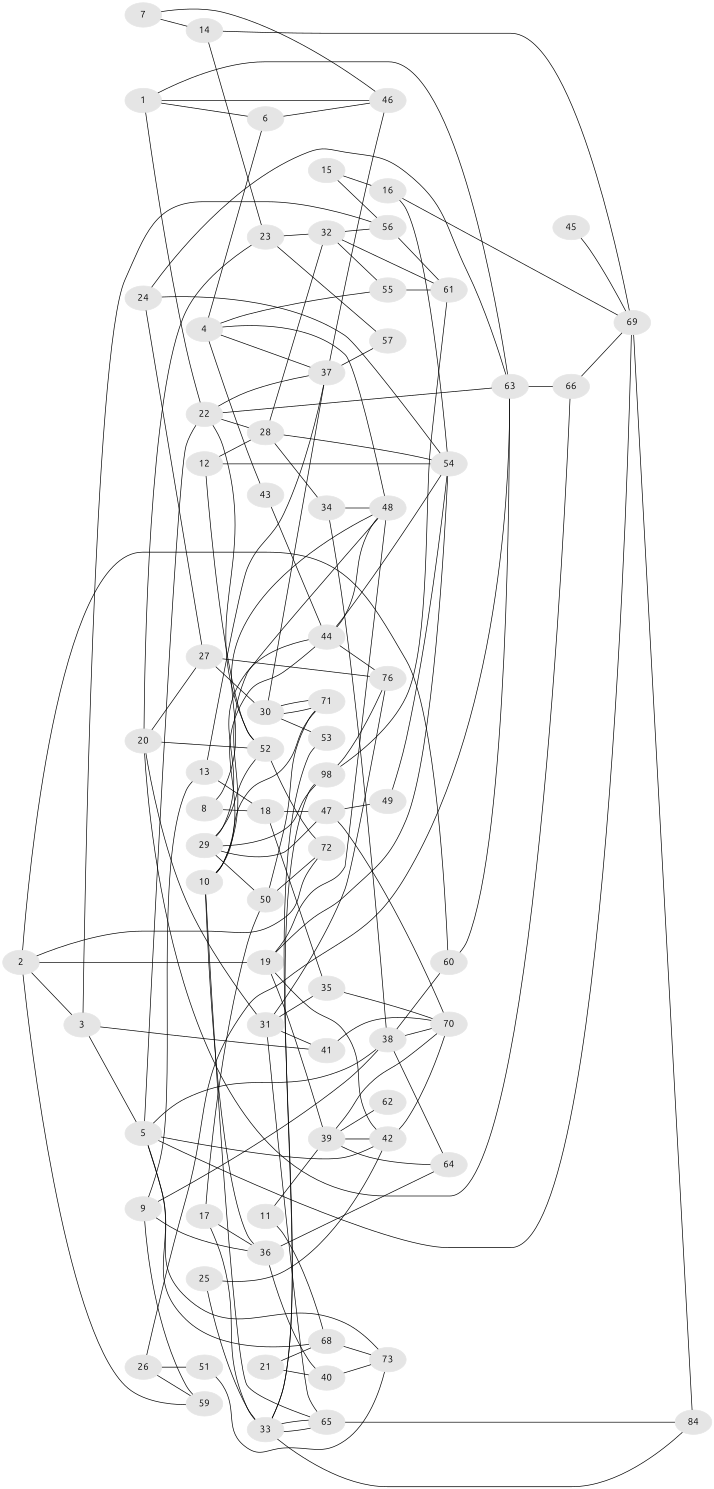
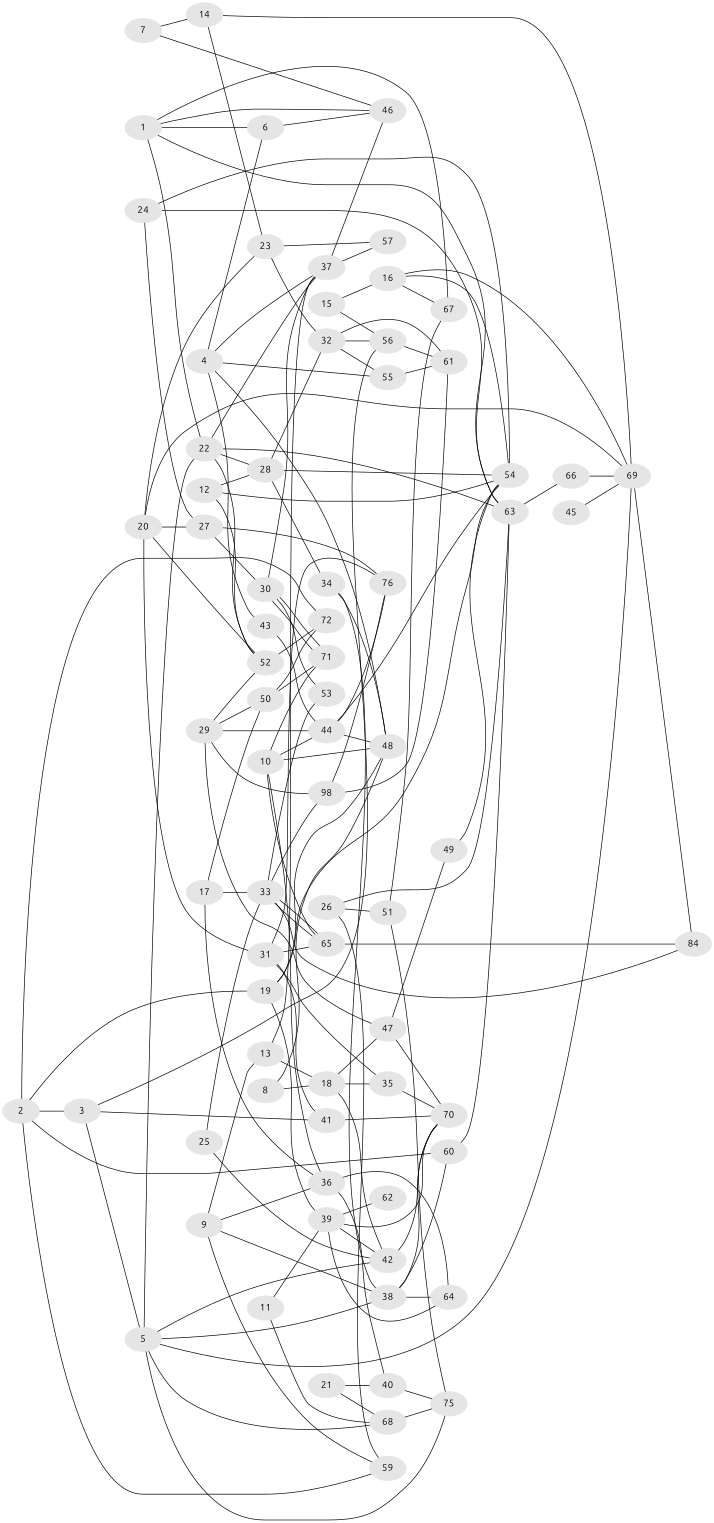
none -> (449, 310)
(350, 1042) -> (365, 1199)
(497, 1108) -> (346, 399)
(388, 1360) -> (449, 1404)
